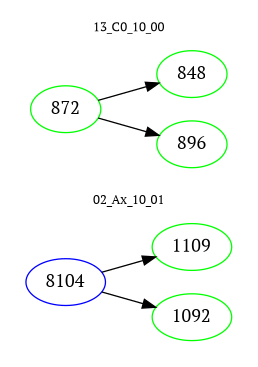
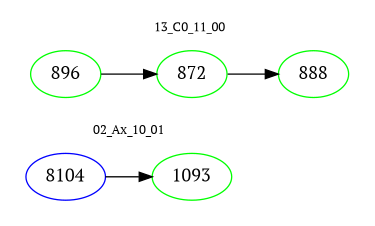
(129, 28) -> (190, 28)
(192, 74) -> (314, 74)
(122, 125) -> (122, 74)
(192, 247) -> none
(192, 317) -> (192, 177)
